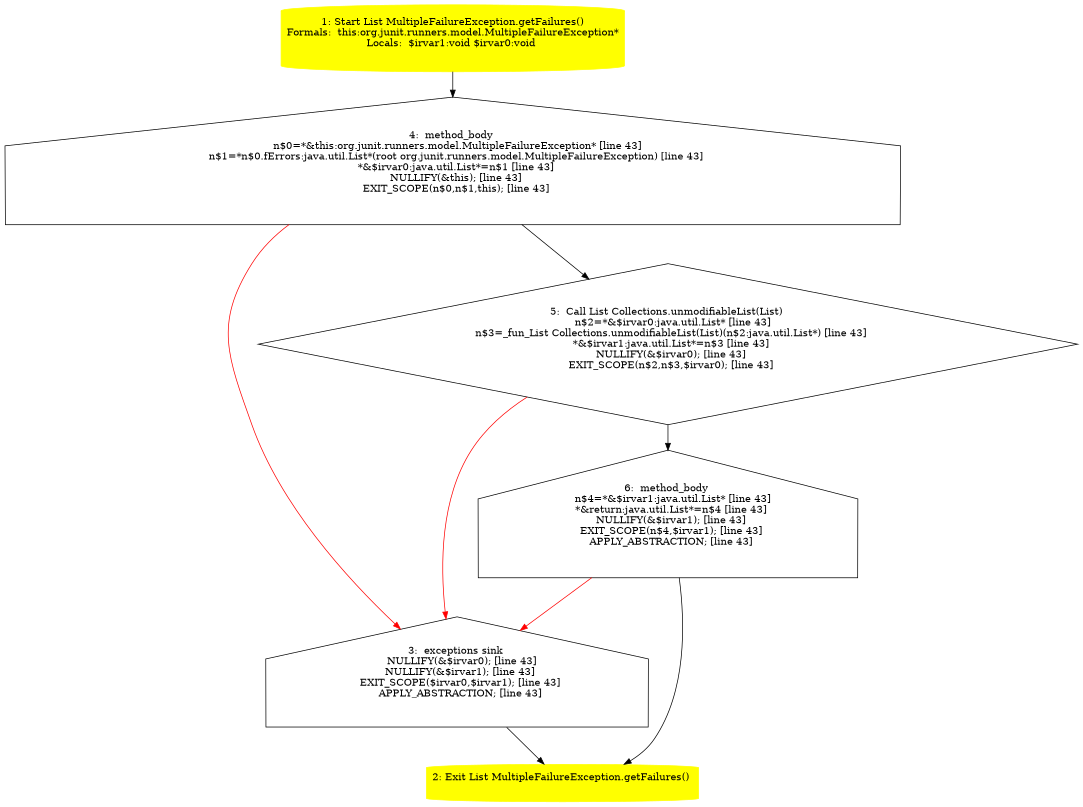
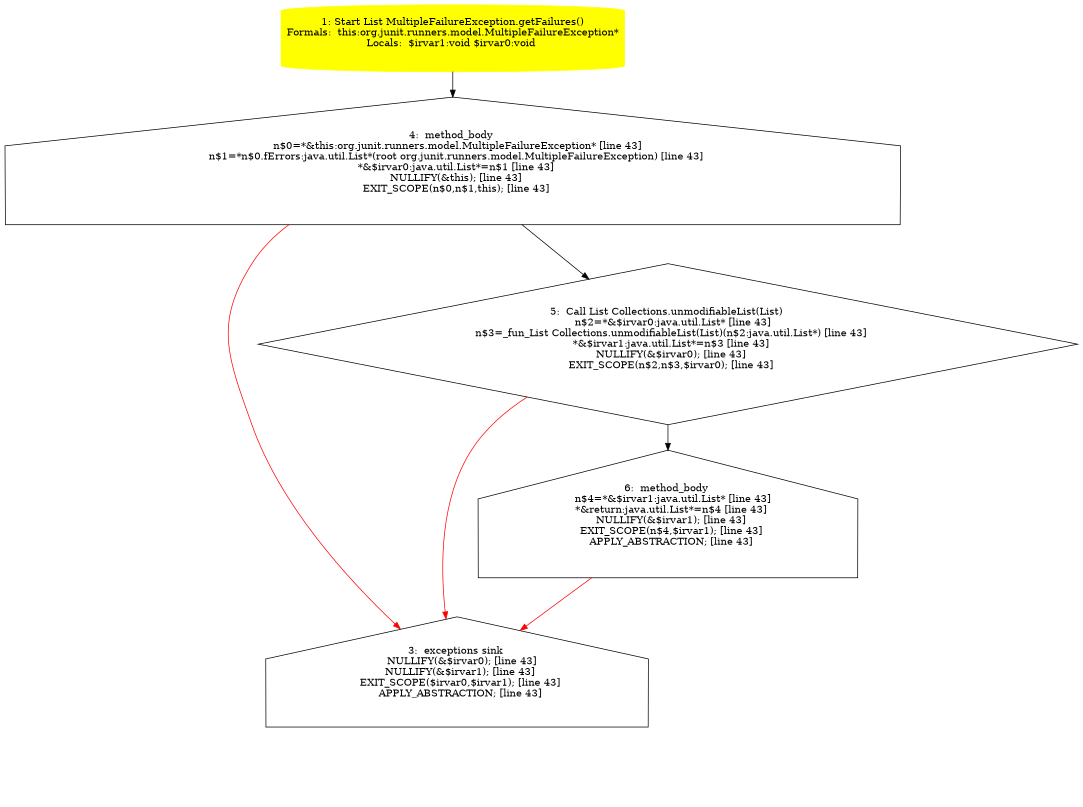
(563, 783) -> none
